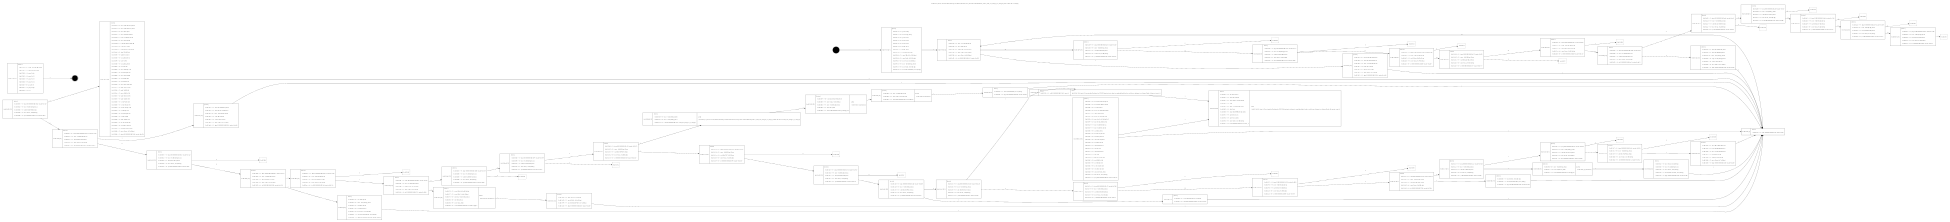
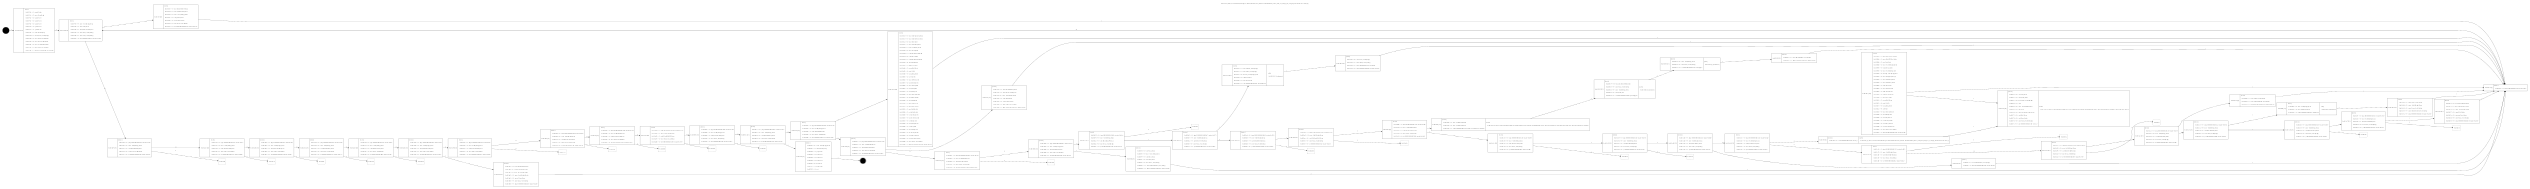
none -> (763, 135)
